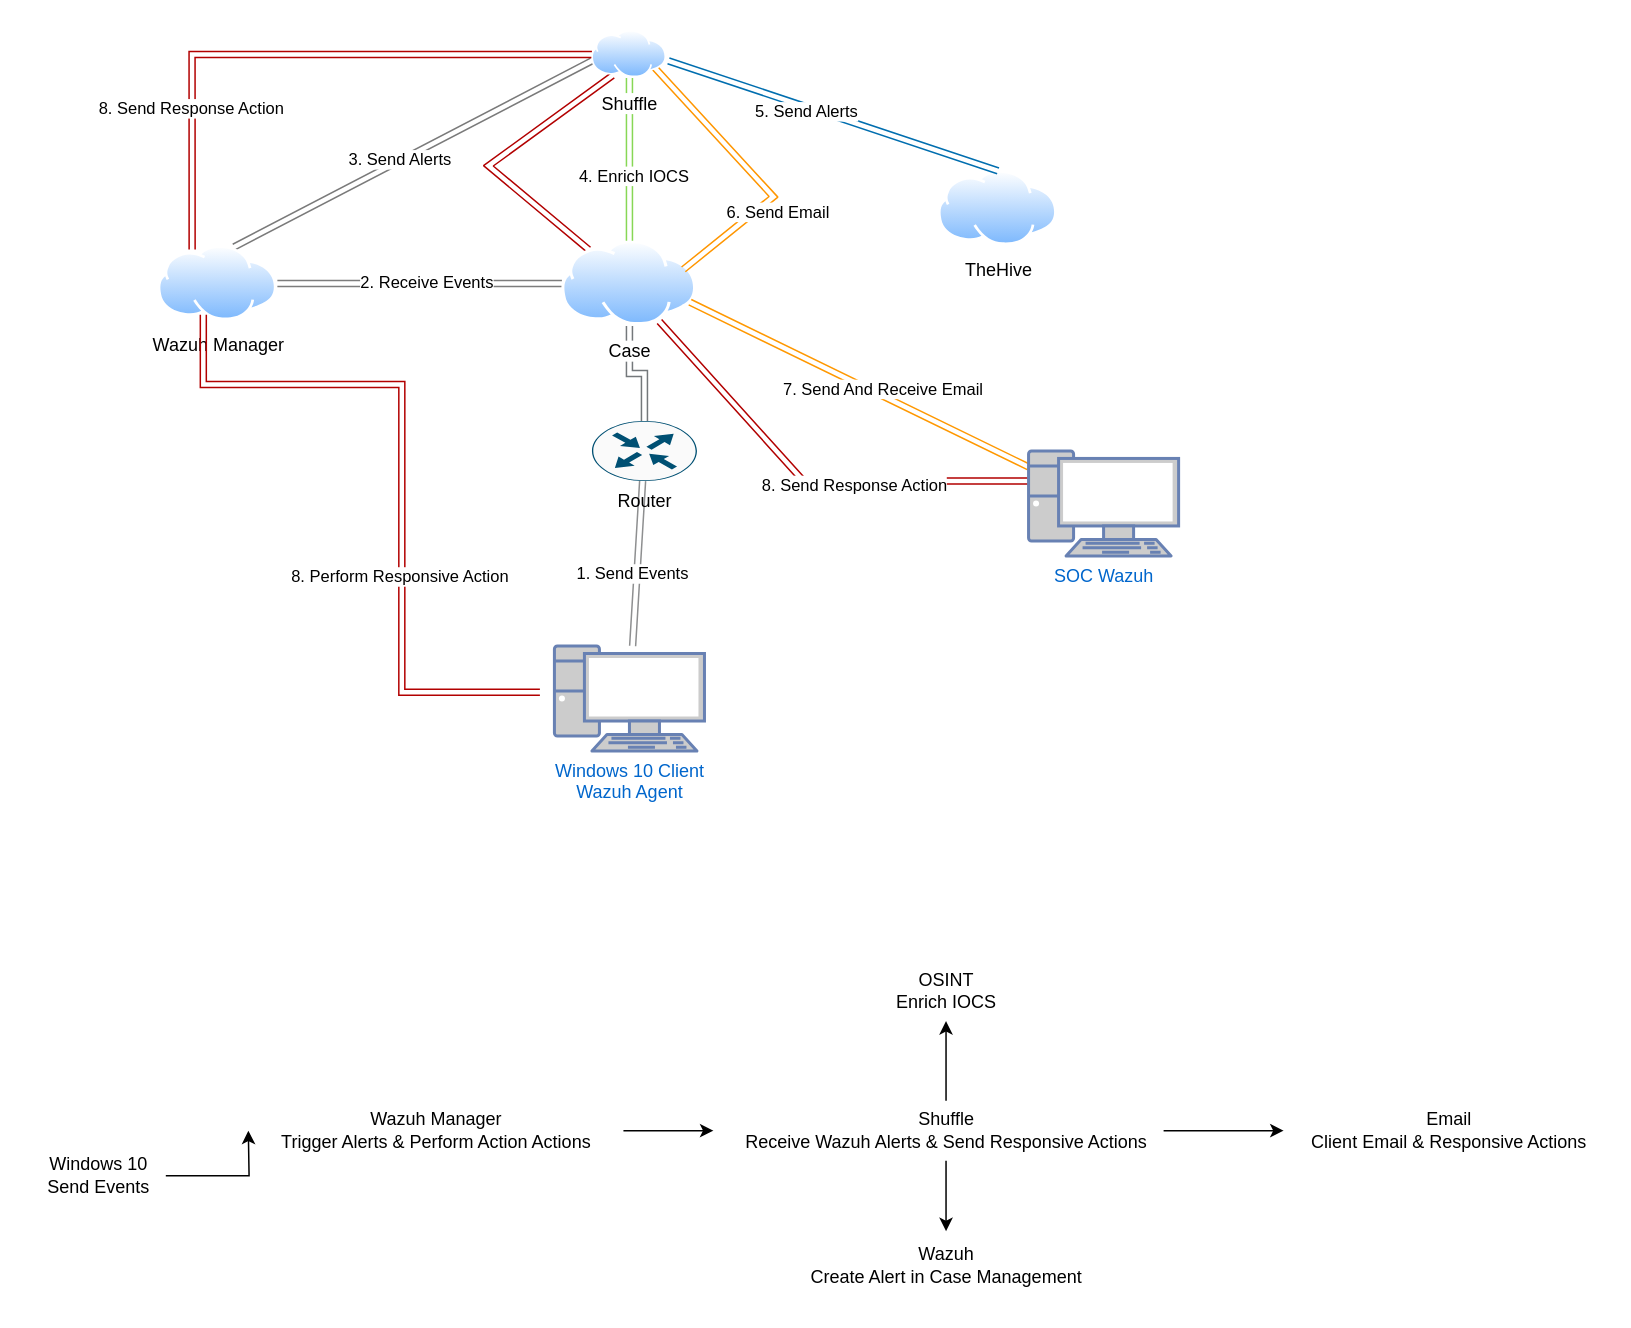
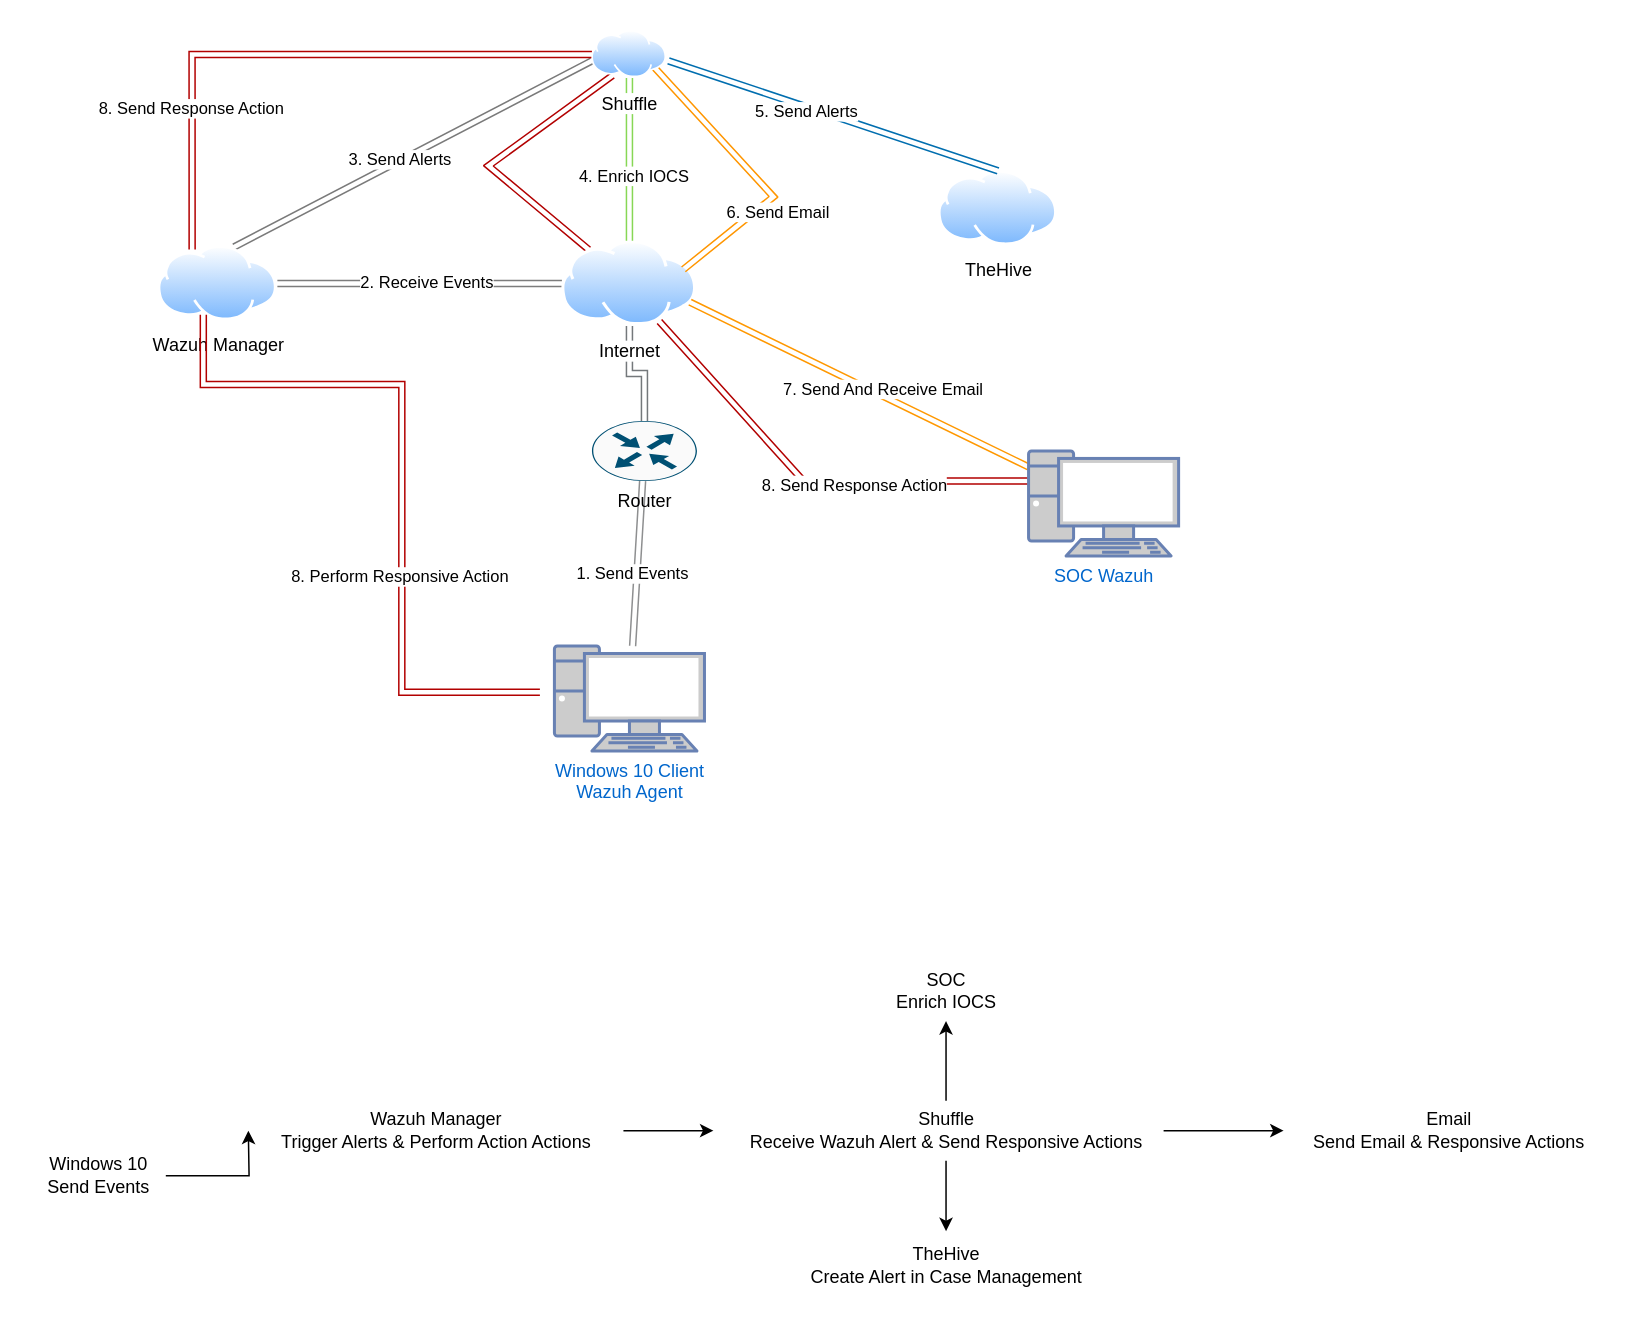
(630, 352) -> (630, 352)
(947, 991) -> (947, 991)
(947, 1130) -> (947, 1130)
(1449, 1130) -> (1449, 1130)
(947, 1265) -> (947, 1265)
